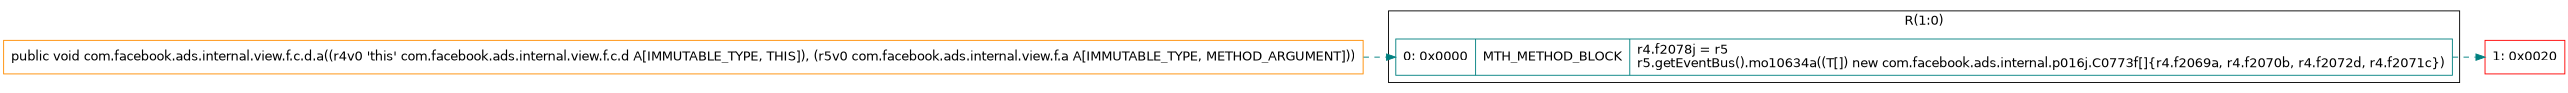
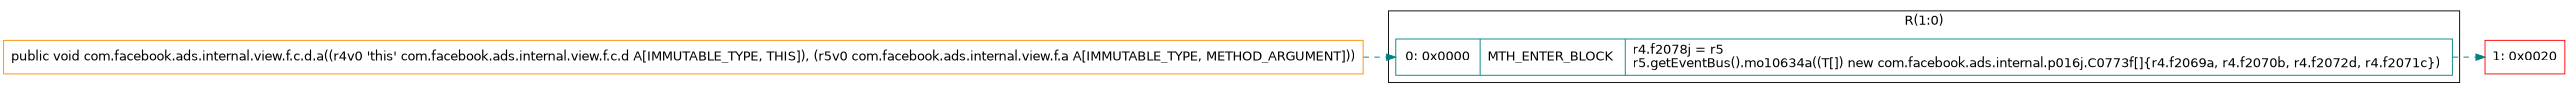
(1553, 57) -> (1550, 57)
